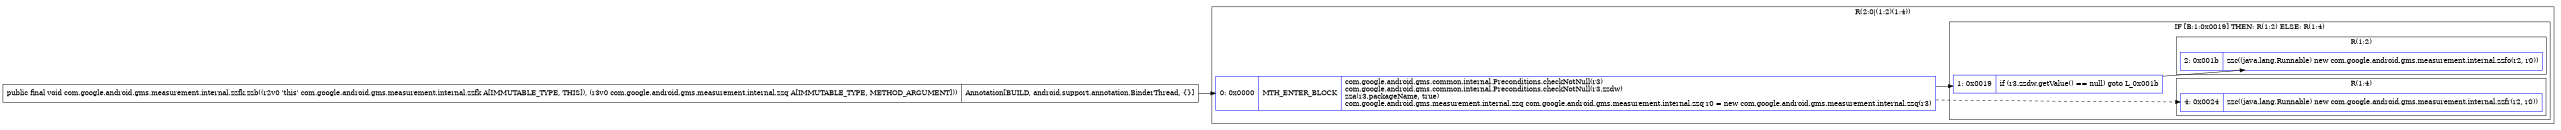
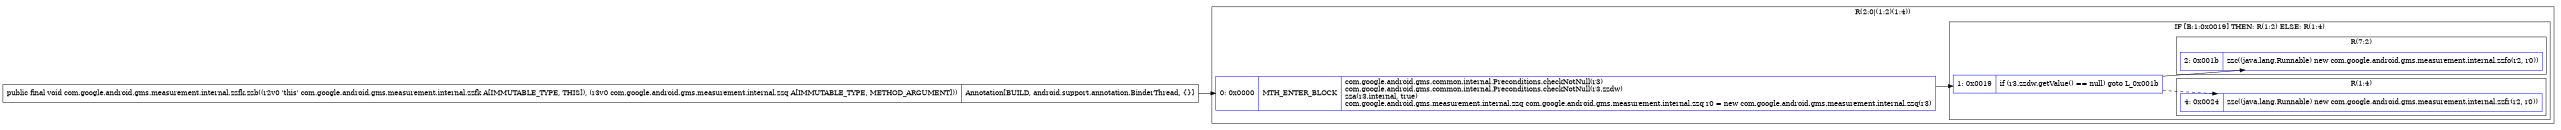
(2361, 43) -> (2361, 43)
(1392, 97) -> (1382, 97)
(2056, 101) -> (2188, 92)
